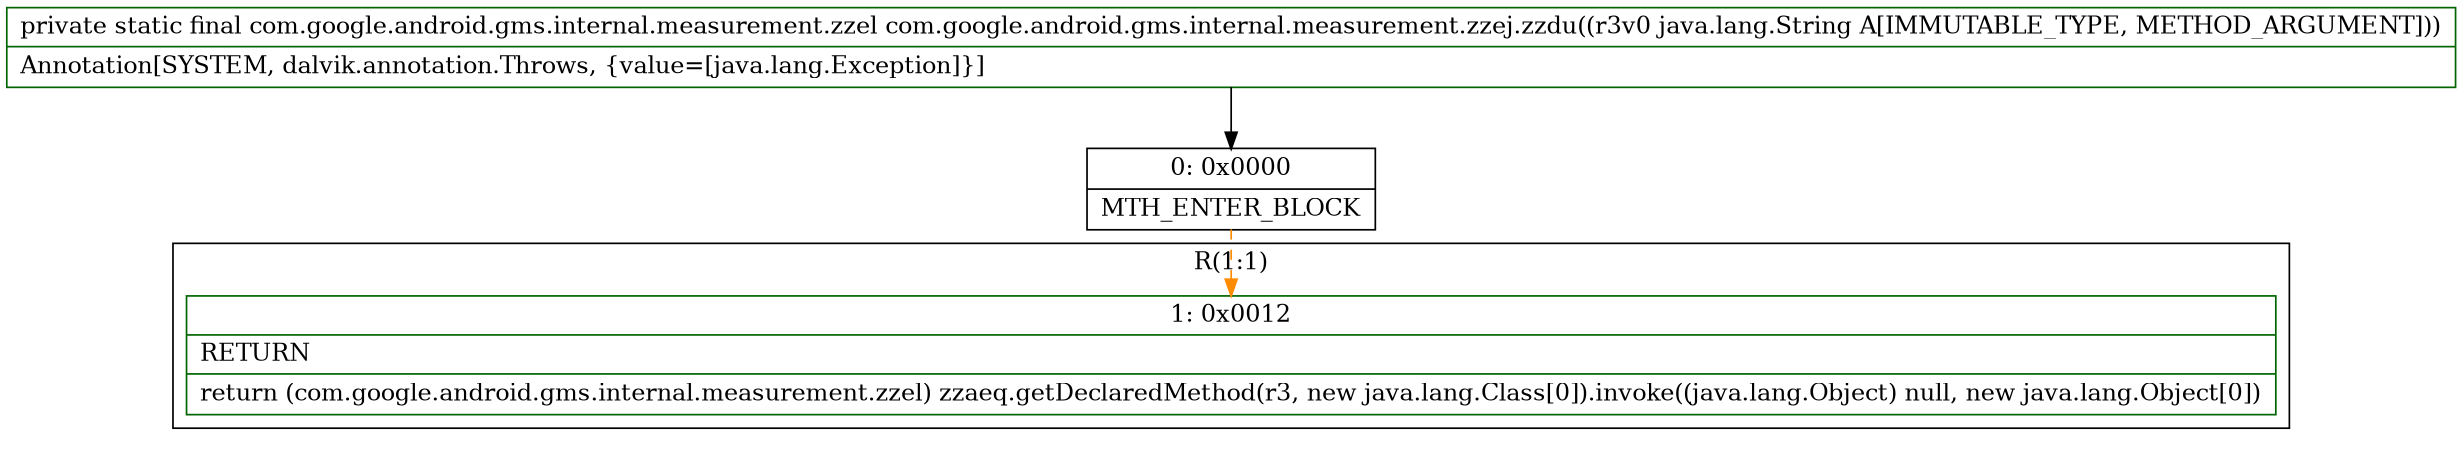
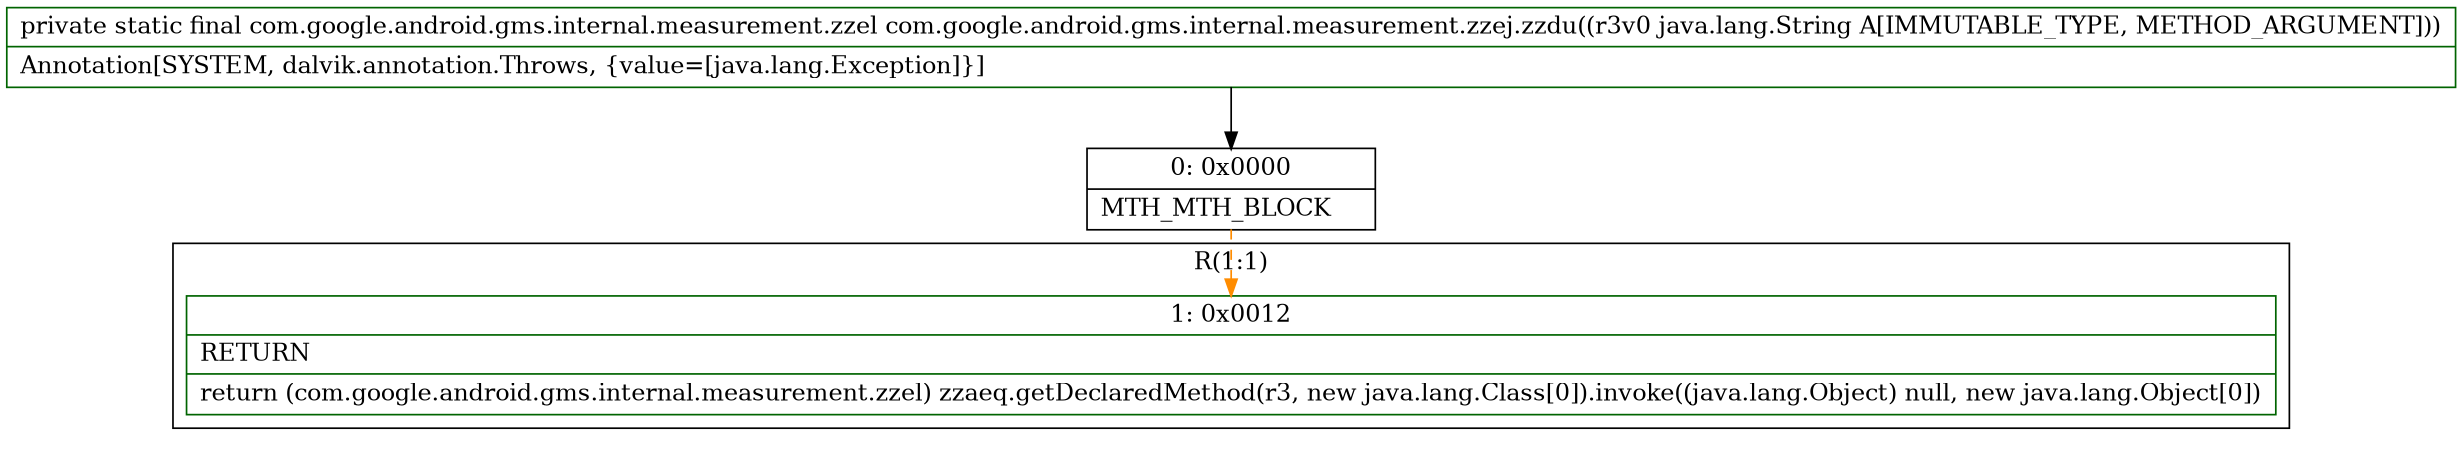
(1231, 209) -> (1216, 209)
